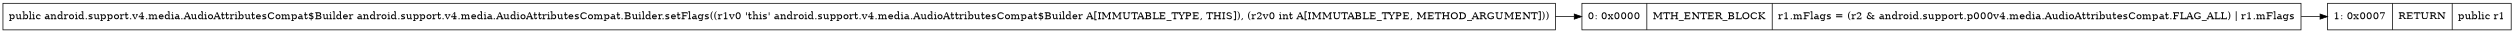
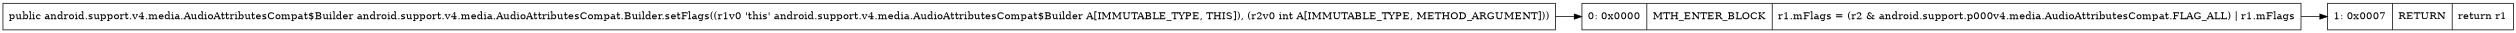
(2482, 16) -> (2483, 16)
